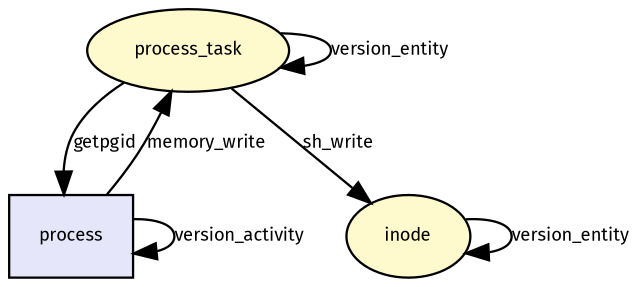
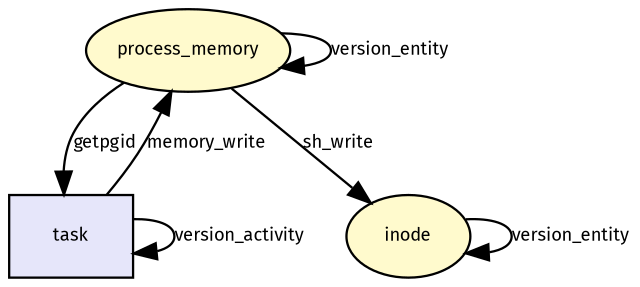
(188, 50) -> (188, 50)
(71, 236) -> (71, 236)
